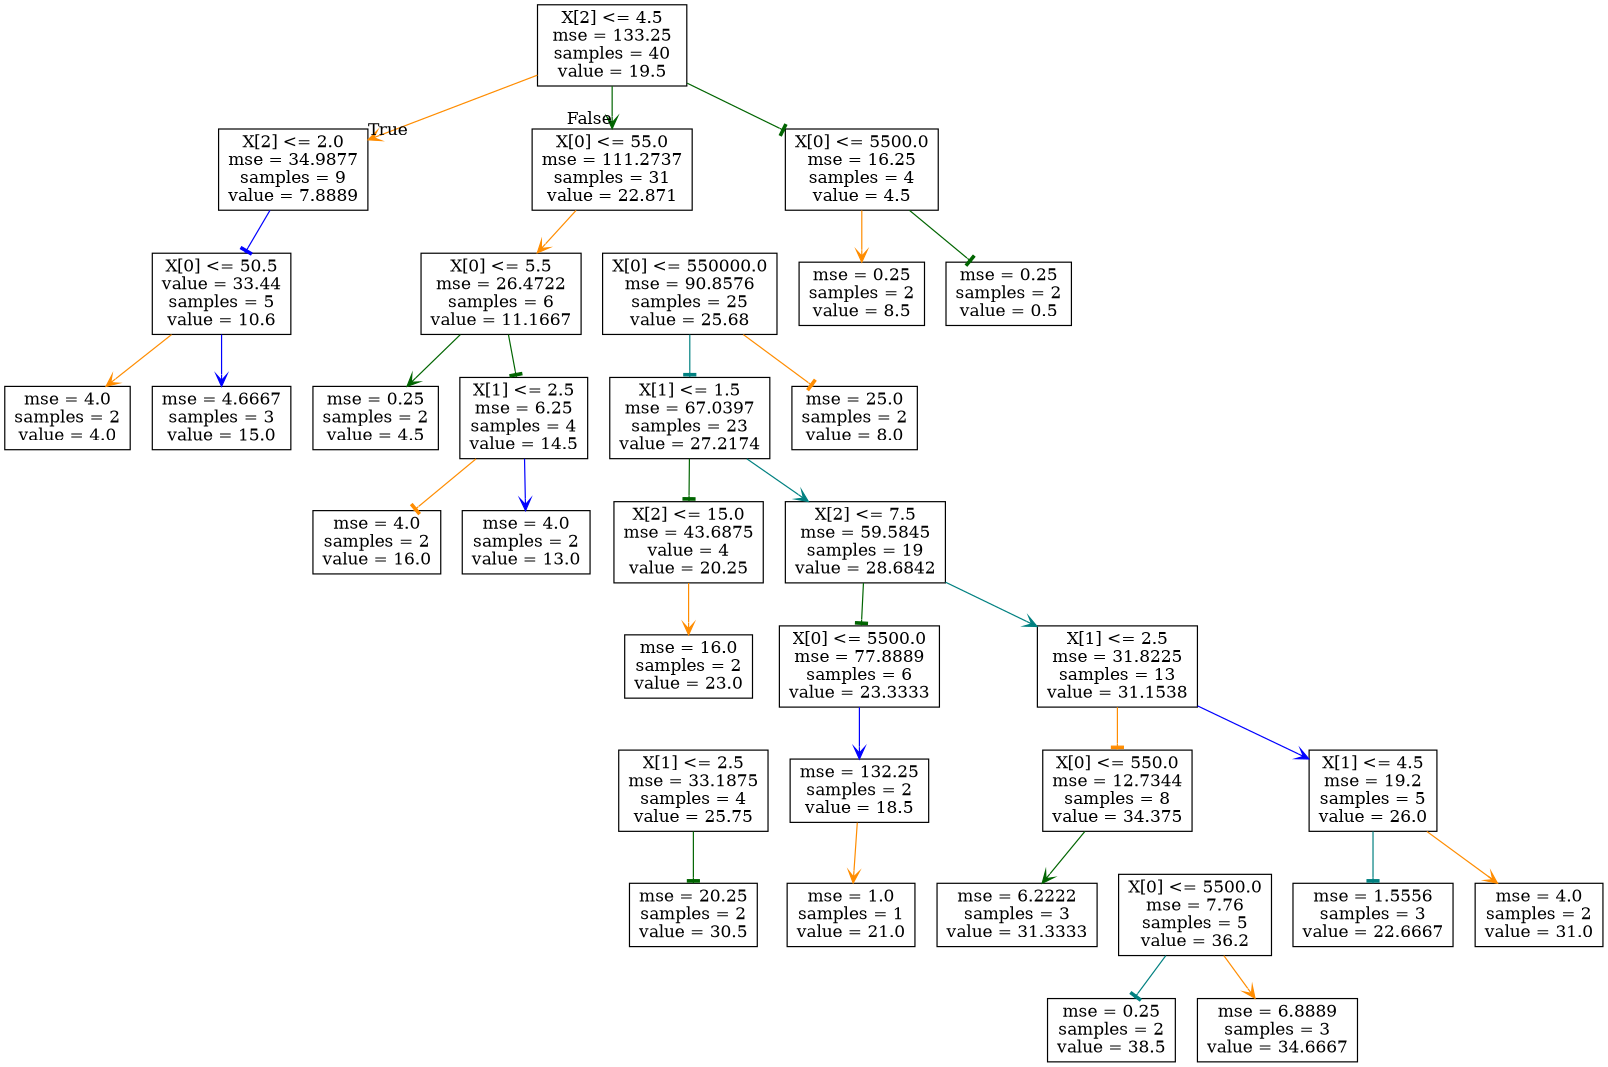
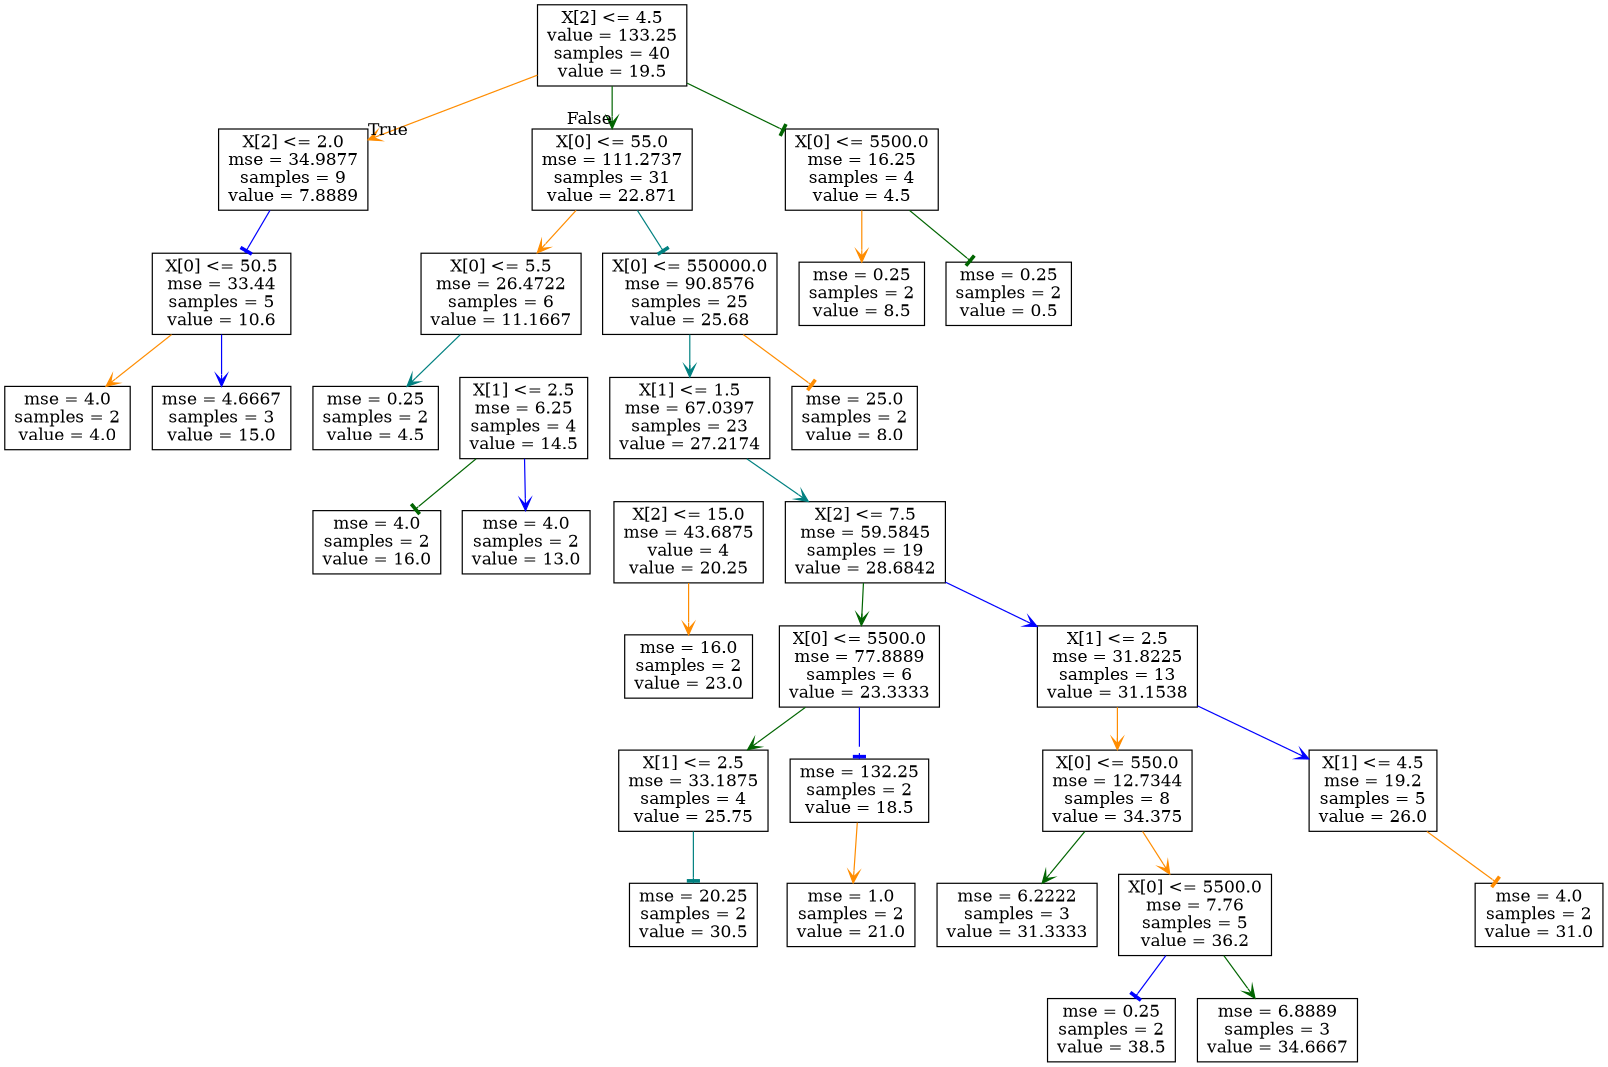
(612, 45) -> (612, 45)
none -> (649, 229)
(222, 294) -> (222, 294)
(512, 353) -> none
(690, 353) -> (690, 353)
(438, 356) -> (438, 356)
(689, 477) -> none
(447, 483) -> (447, 483)
(863, 601) -> (863, 601)
(986, 602) -> (986, 602)
none -> (781, 725)
(1117, 725) -> (1117, 725)
(859, 727) -> (859, 727)
none -> (1153, 848)
(693, 854) -> (693, 854)
(1460, 856) -> (1460, 856)
(851, 915) -> (851, 915)
(1373, 915) -> none
(1236, 972) -> (1236, 972)
(1152, 974) -> (1152, 974)
